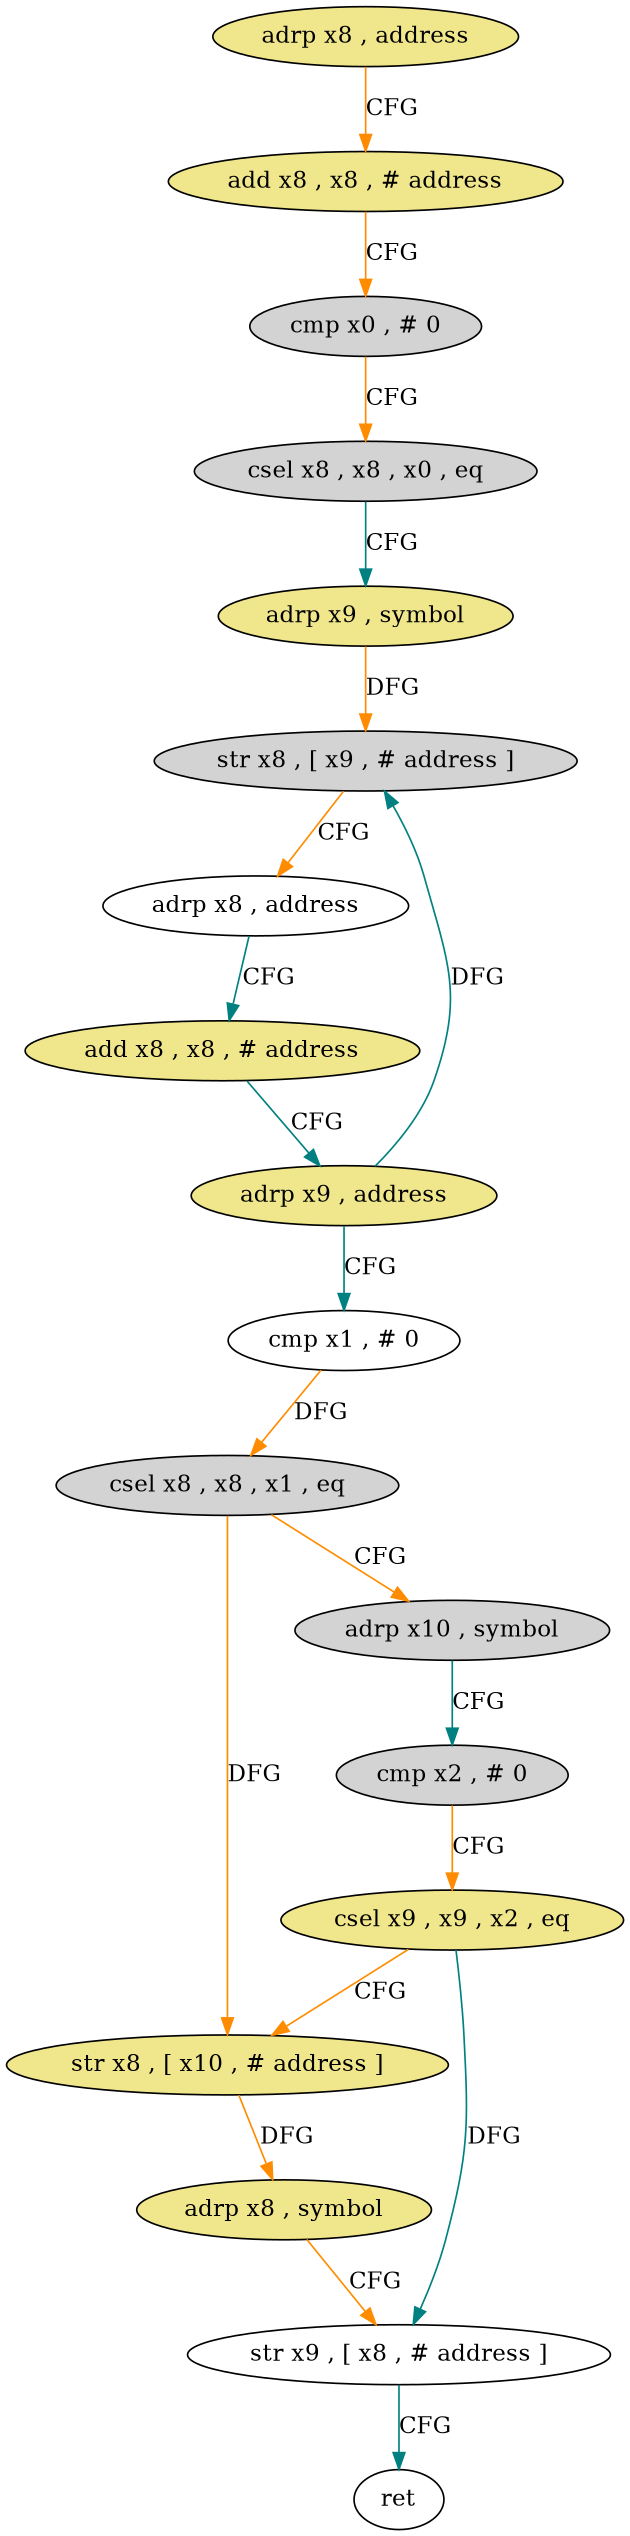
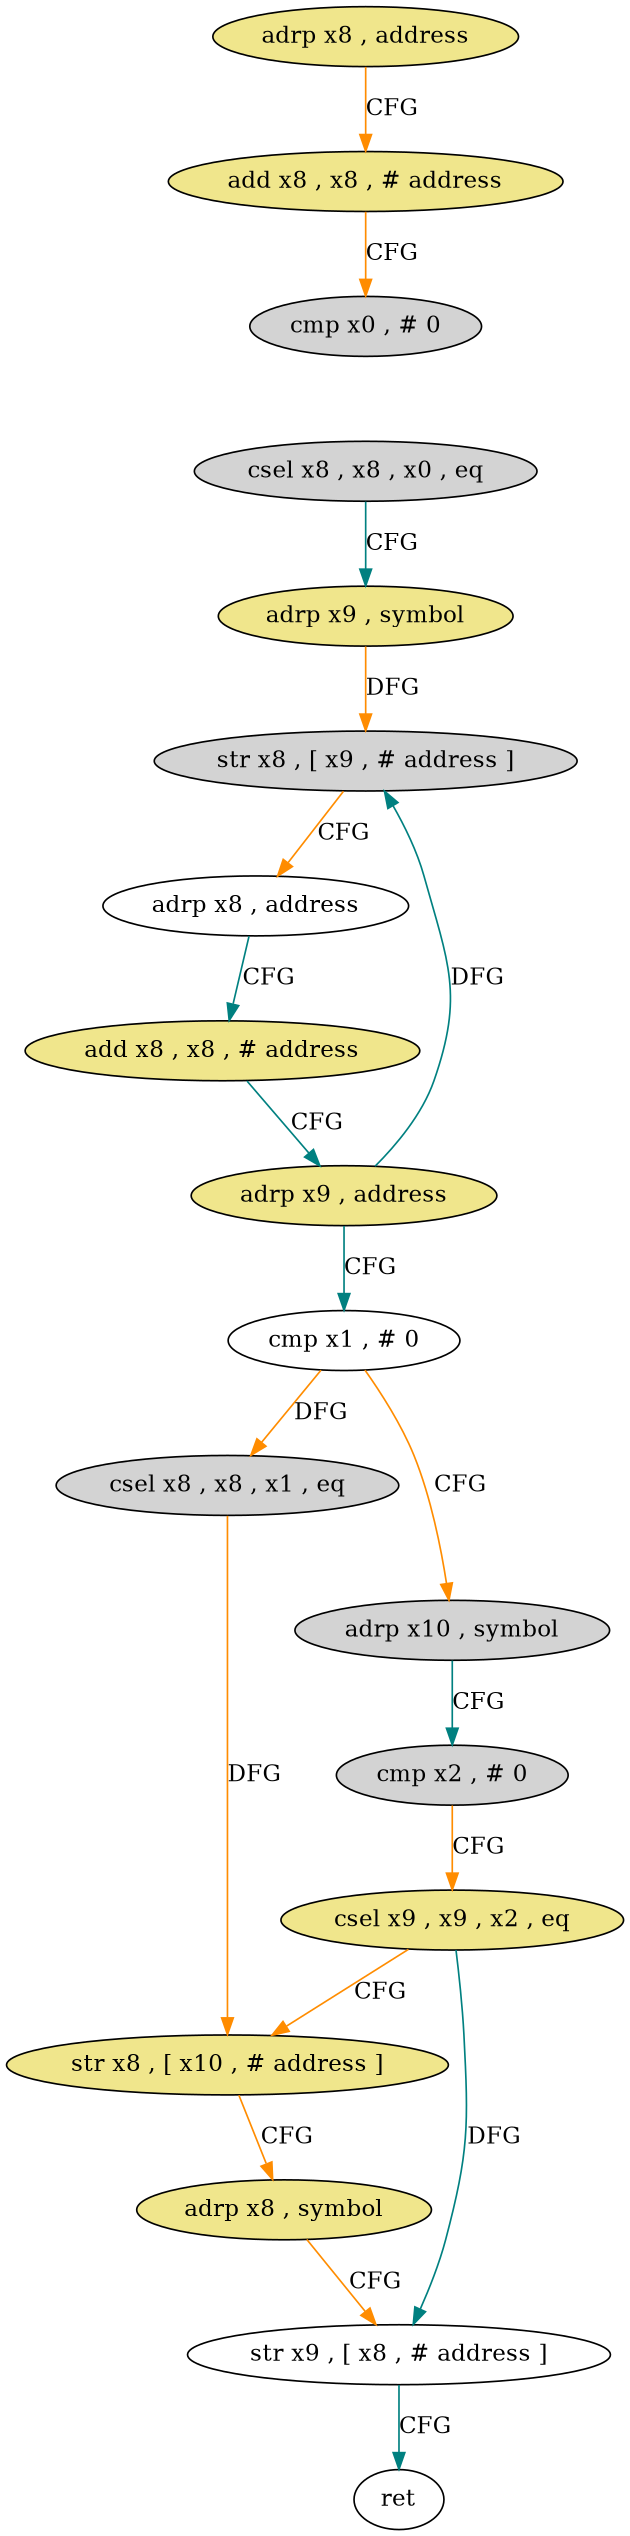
(366, 391) -> none
(333, 1553) -> (420, 1471)
(287, 2137) -> (287, 2137)
